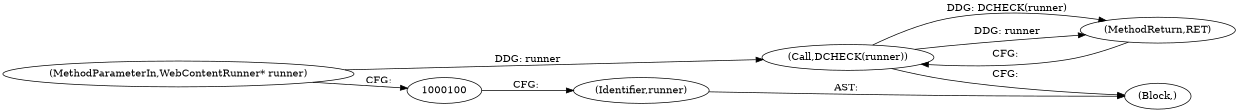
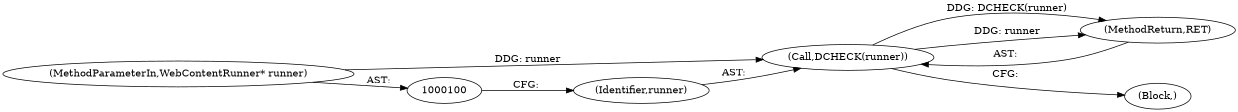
(1007, 54) -> (1007, 54)
(380, 81) -> (380, 81)
(913, 95) -> (748, 78)
